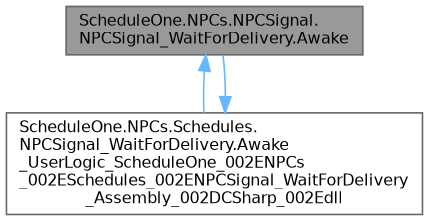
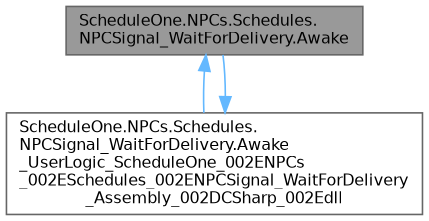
(214, 31) -> (214, 31)
